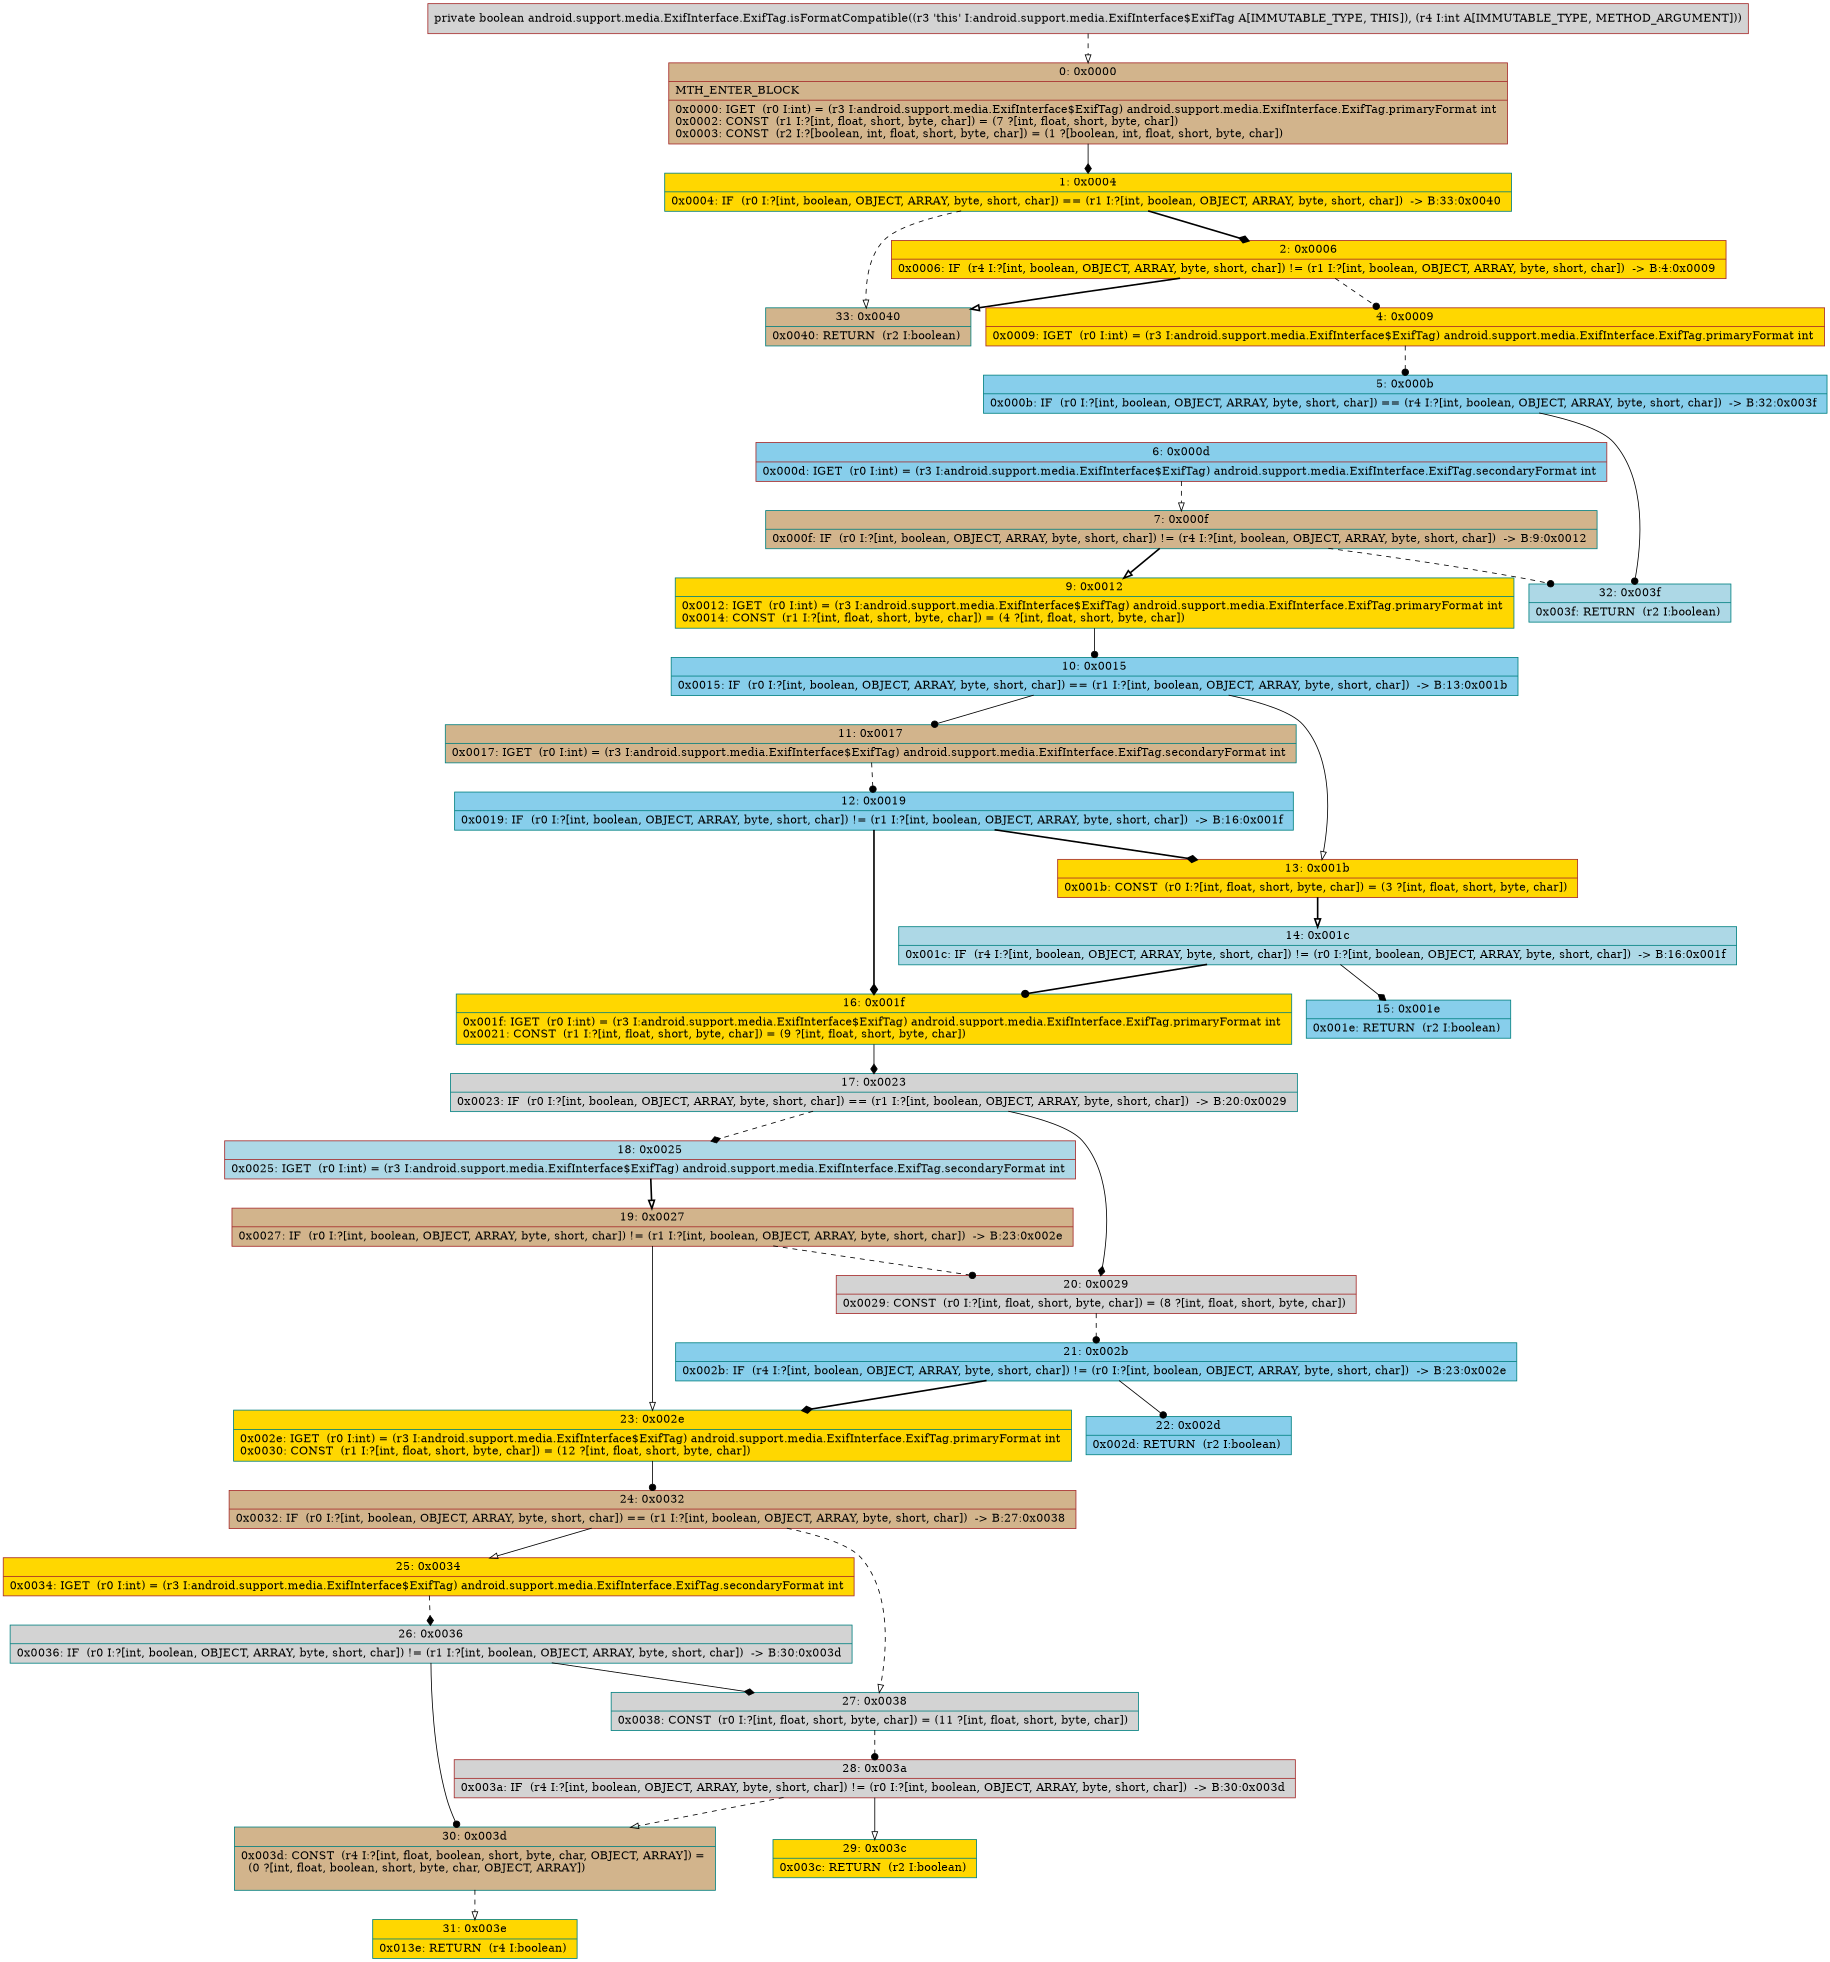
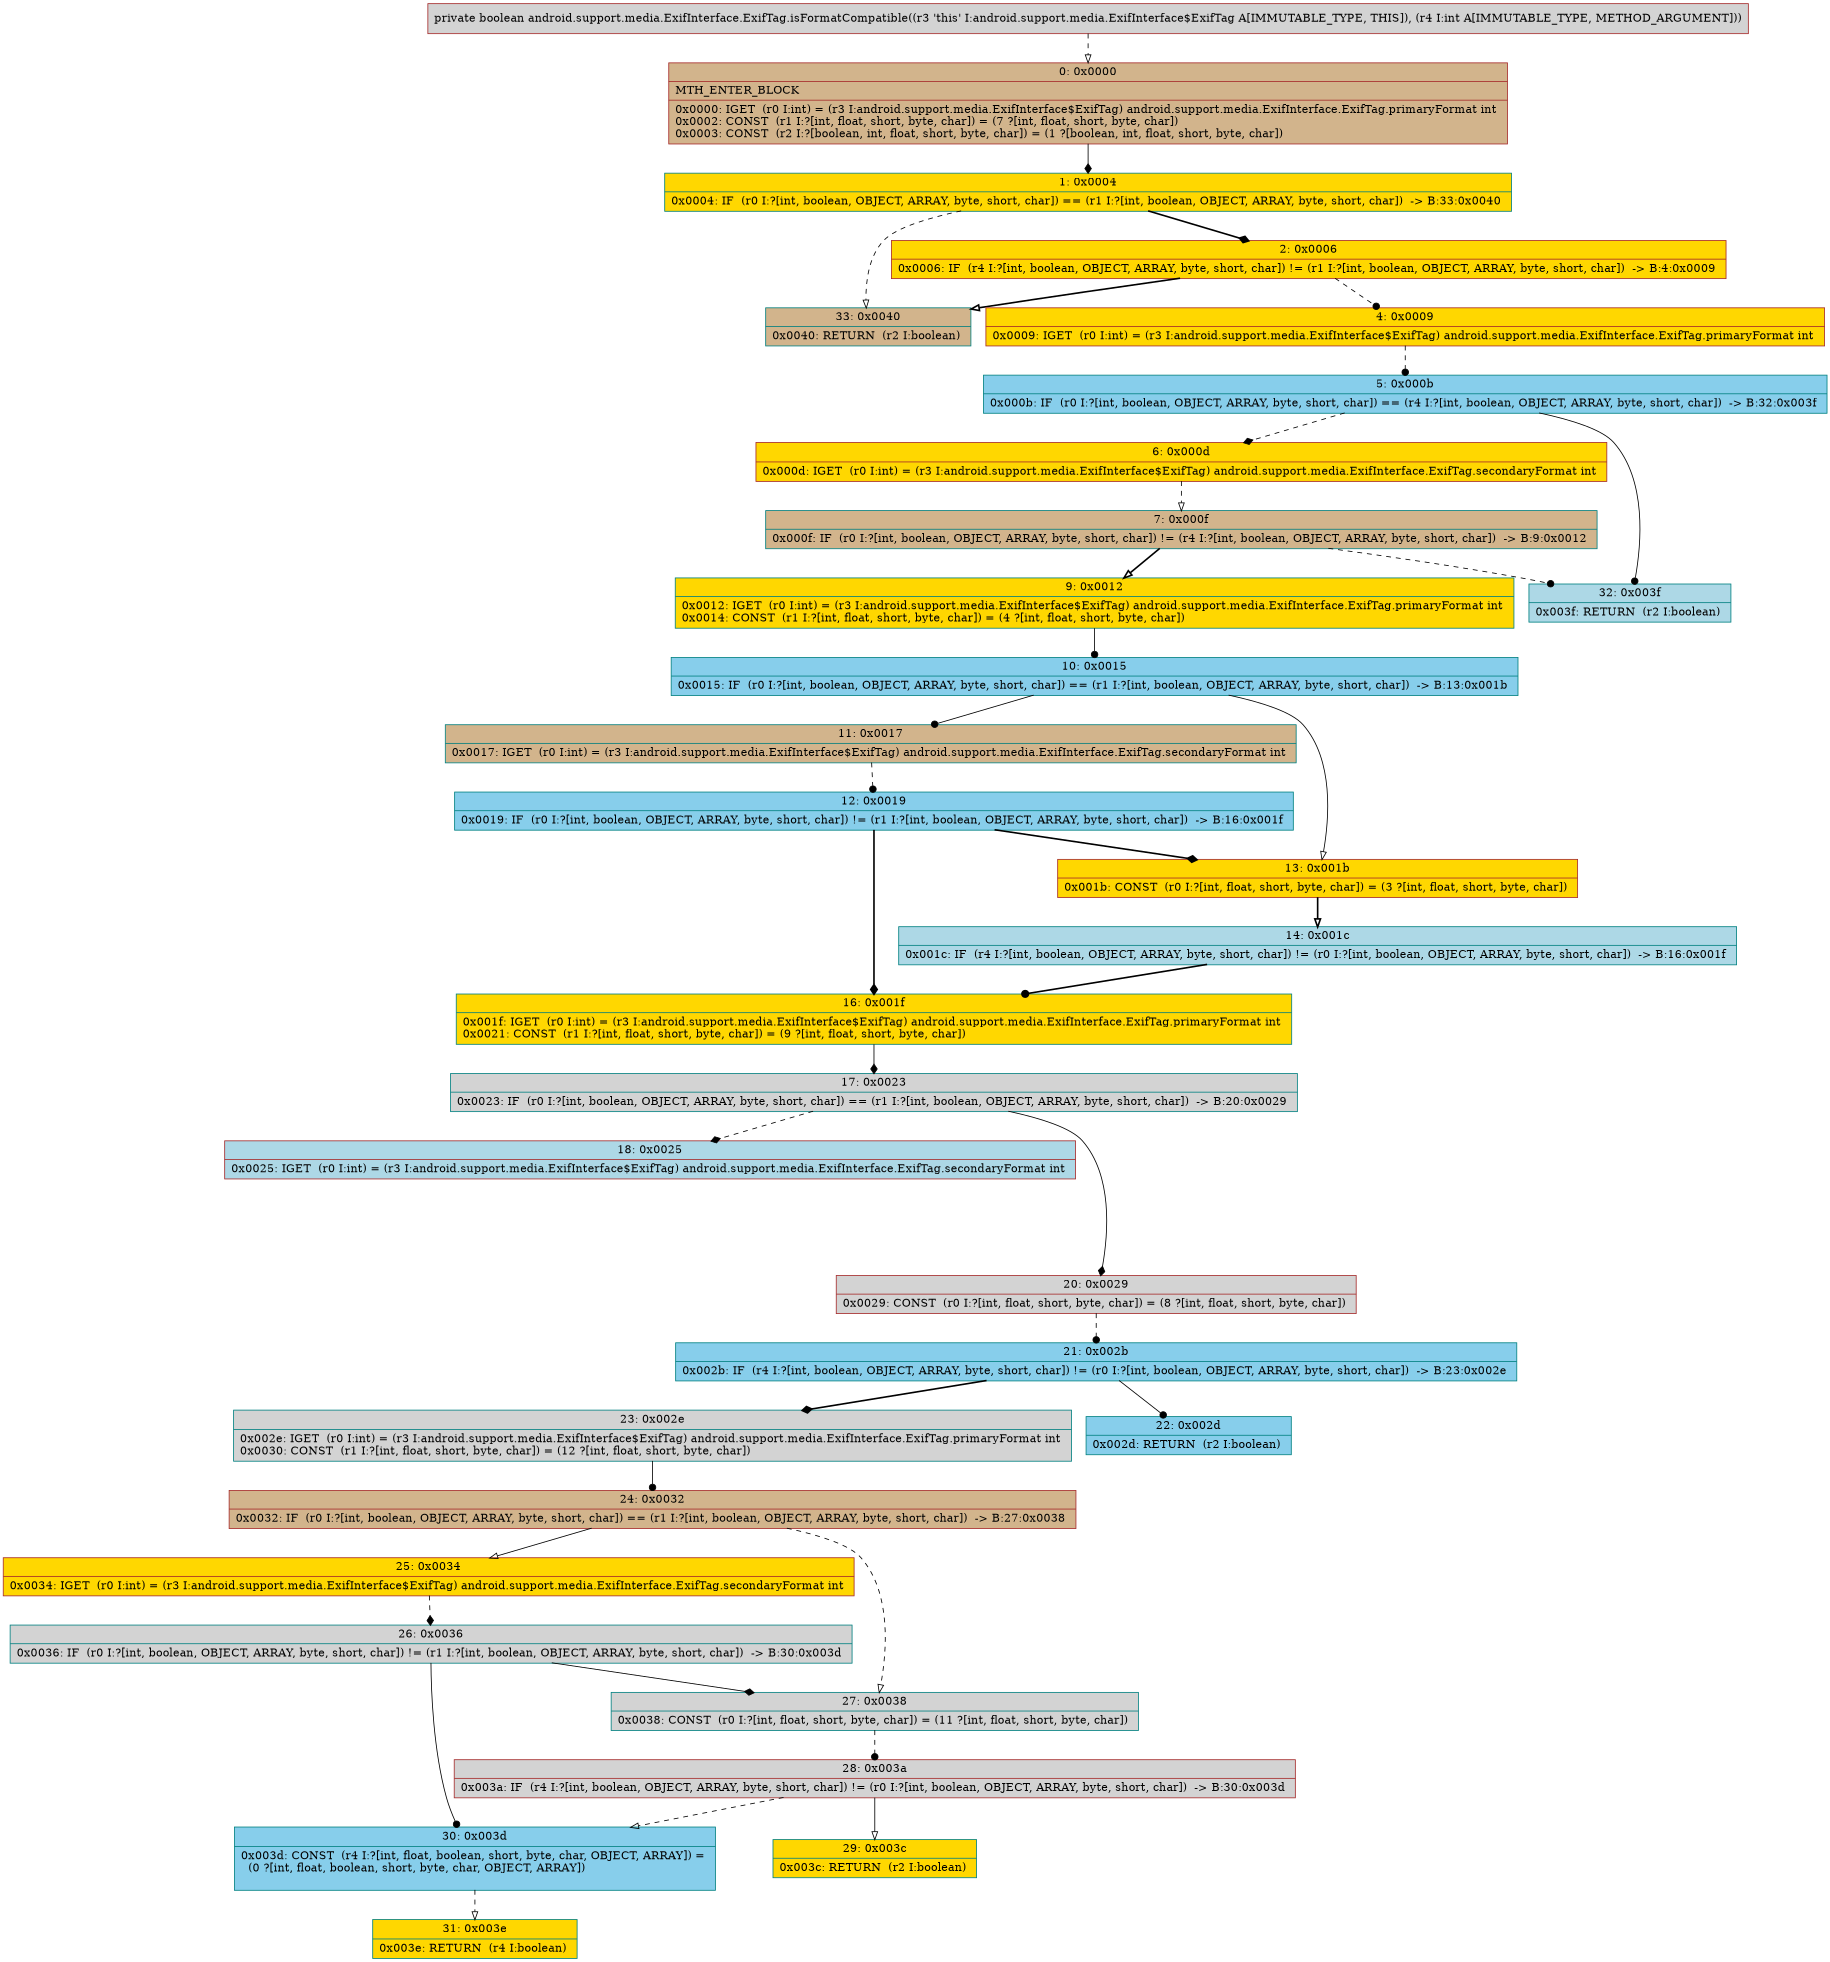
none -> (1299, 426)
(1181, 462) -> (1181, 462)
(1408, 1019) -> none
(653, 1227) -> none
(653, 1436) -> (653, 1436)
(475, 1859) -> (475, 1859)
(475, 1948) -> (475, 1948)
